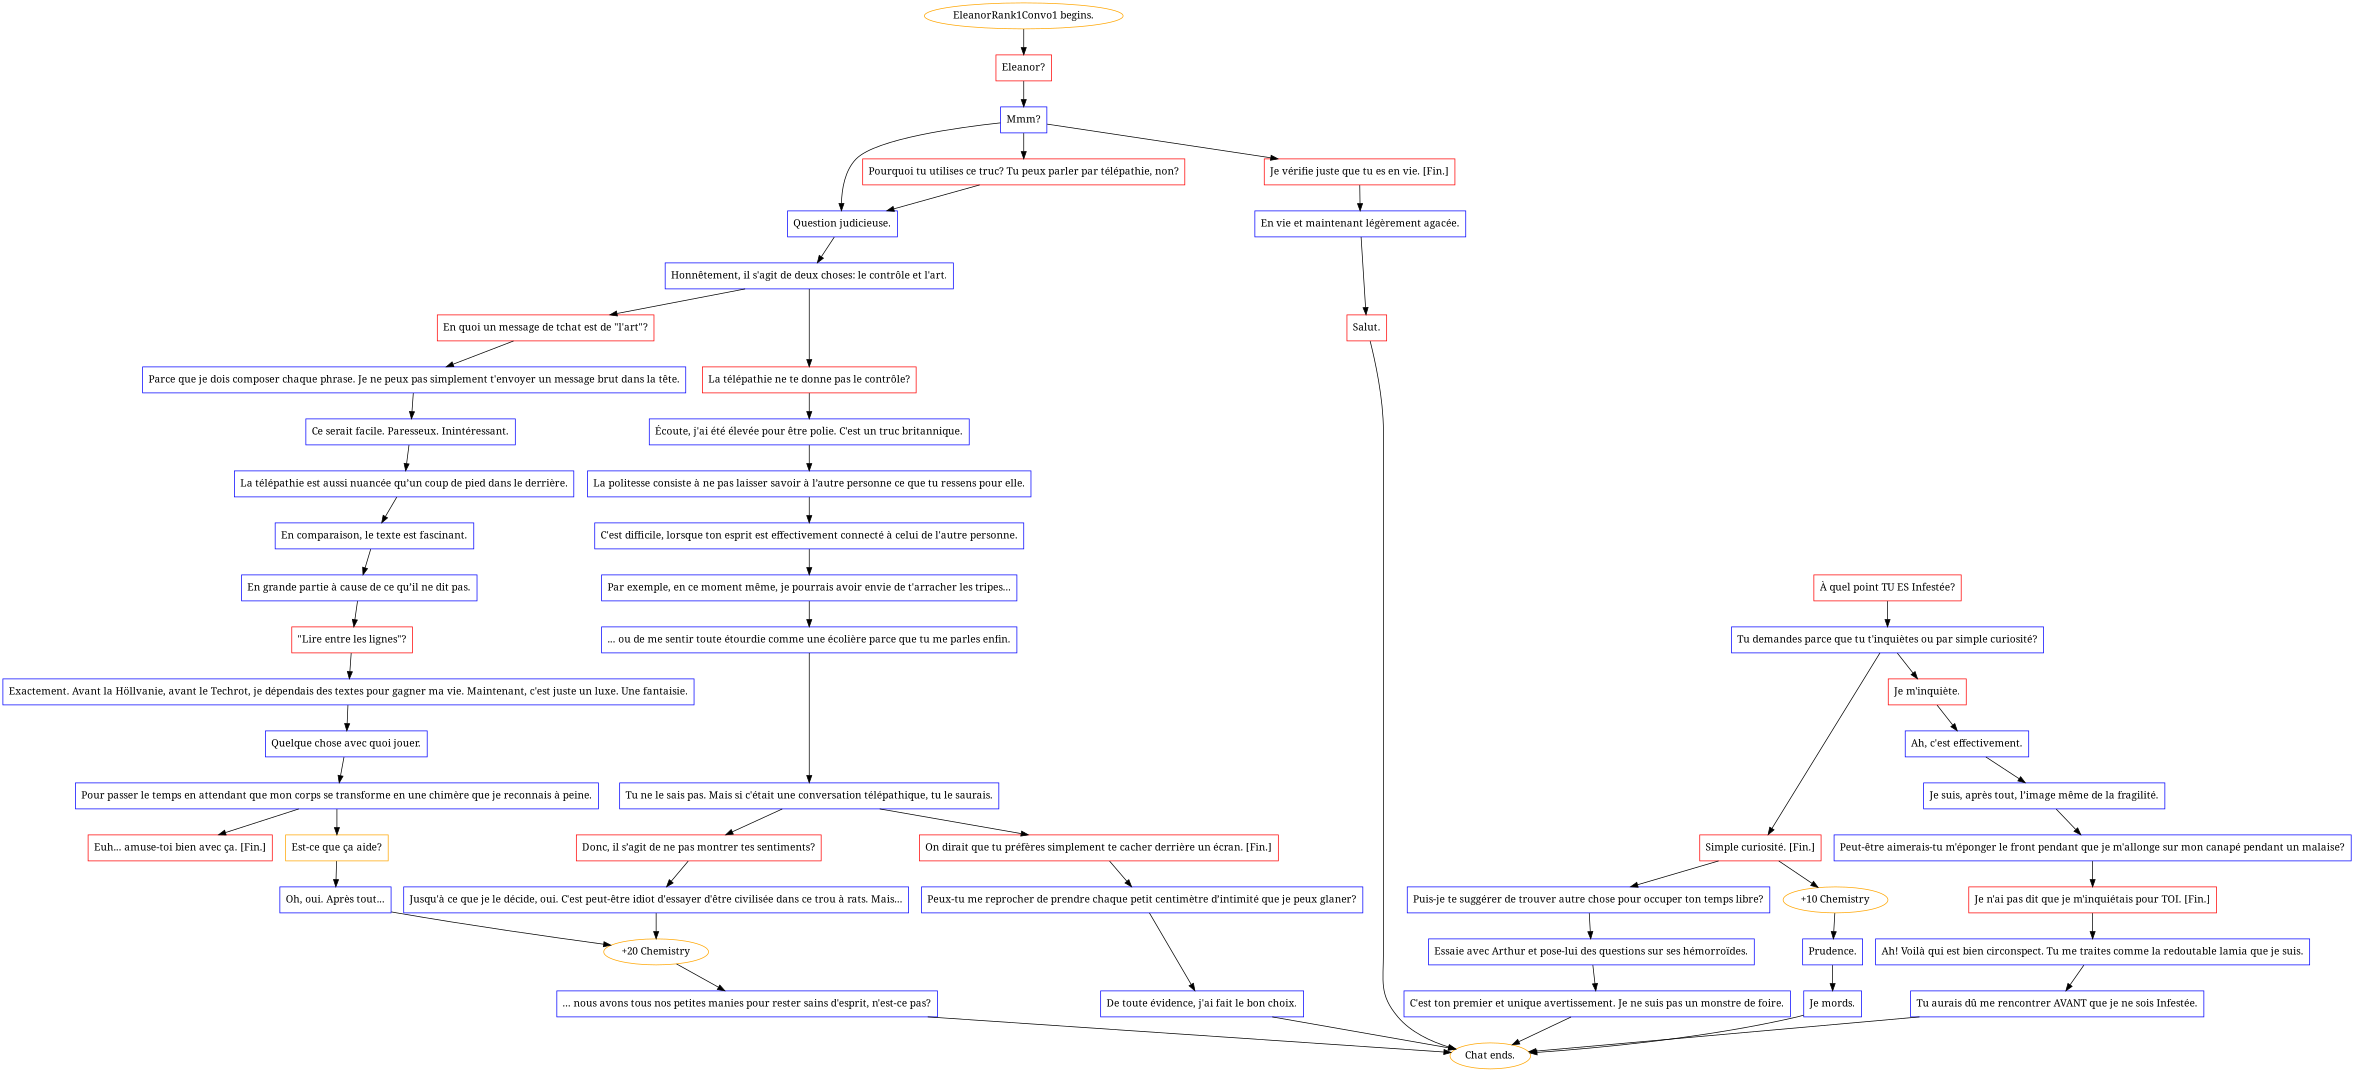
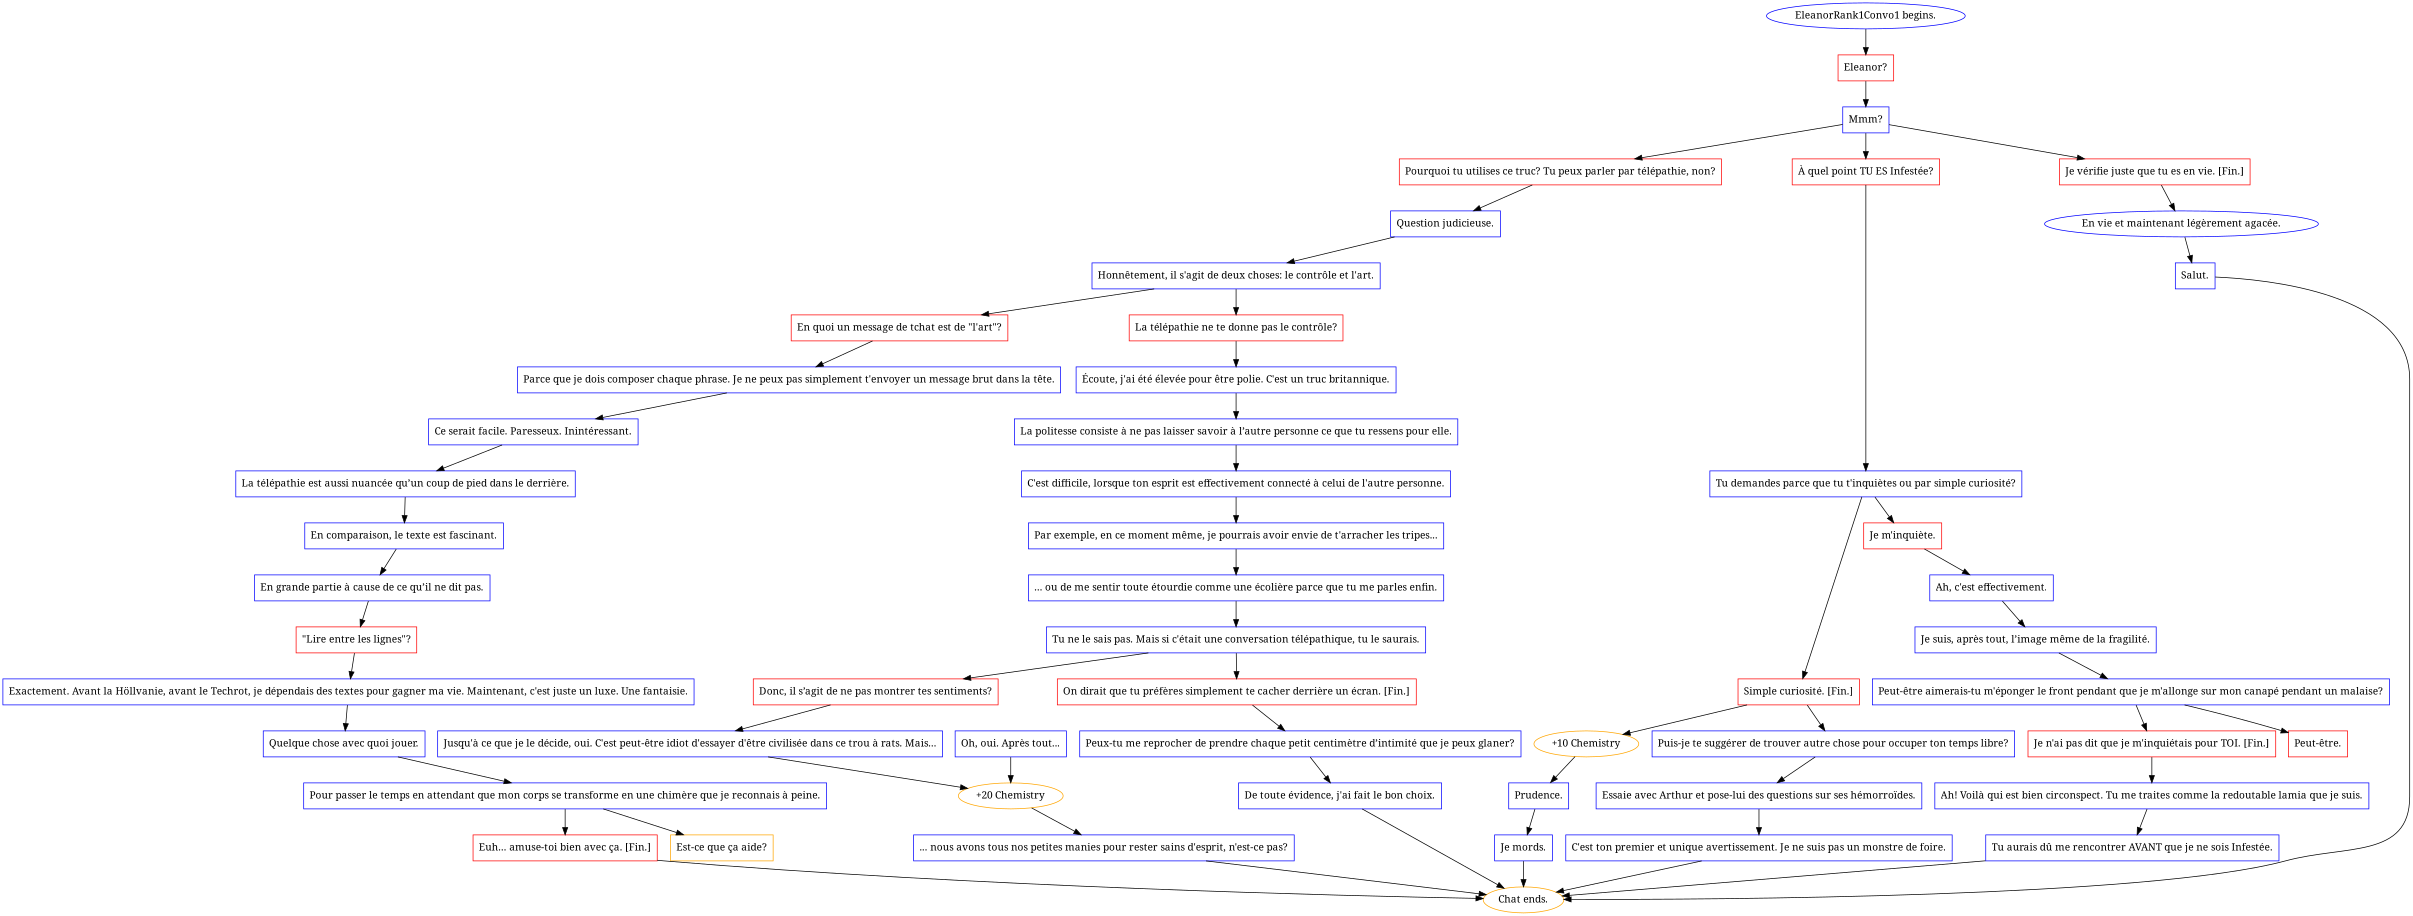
(1024, 16) -> (1866, 16)
(903, 139) -> (1866, 142)
(1360, 224) -> (2181, 224)
(1367, 328) -> (2195, 276)
none -> (2318, 744)
(336, 870) -> none
none -> (1066, 885)
